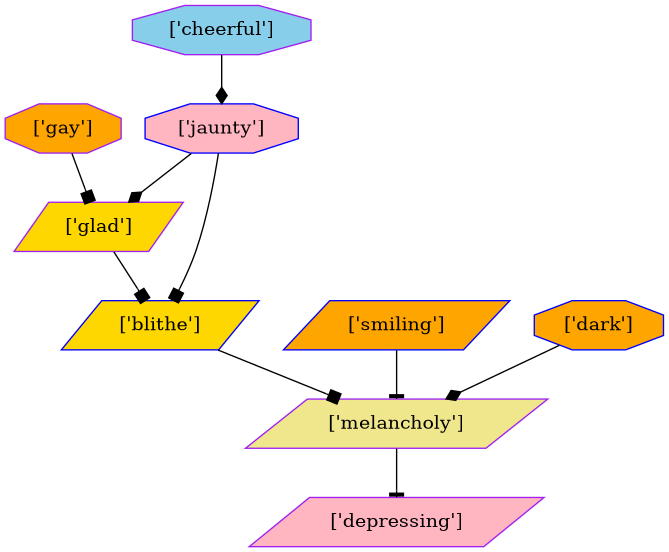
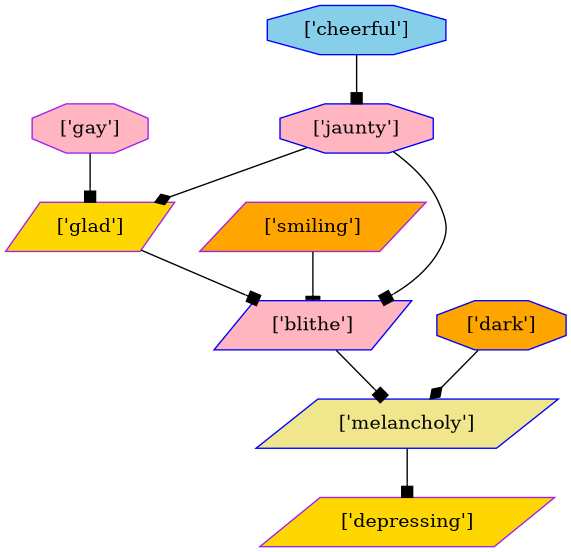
(222, 30) -> (357, 30)
(222, 71) -> (357, 73)
(63, 128) -> (90, 128)
(160, 325) -> (313, 325)
(397, 325) -> (313, 227)
(397, 371) -> (313, 273)
(397, 424) -> (407, 424)
(397, 470) -> (407, 466)
(397, 522) -> (407, 522)
